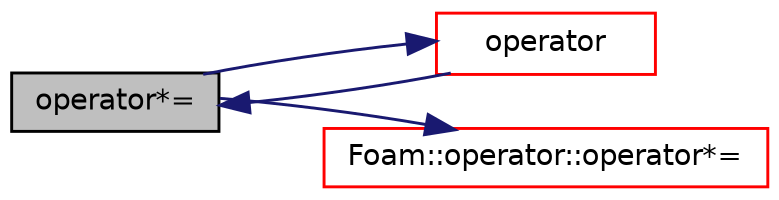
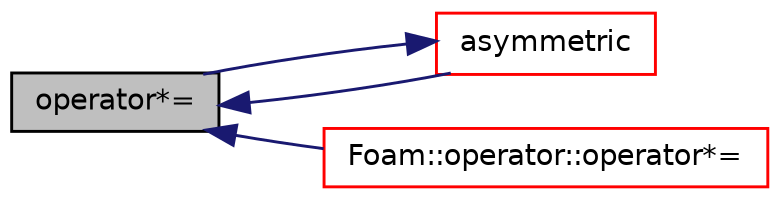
(546, 44) -> (546, 44)
(333, 111) -> (279, 142)
